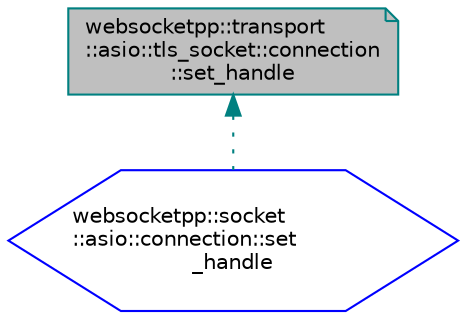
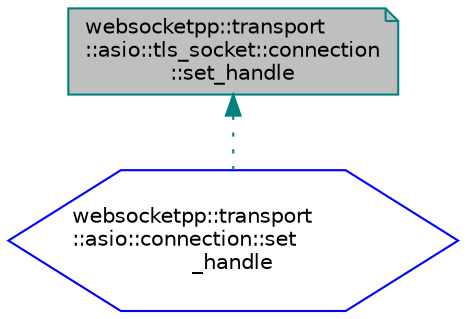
(233, 241) -> (233, 241)
